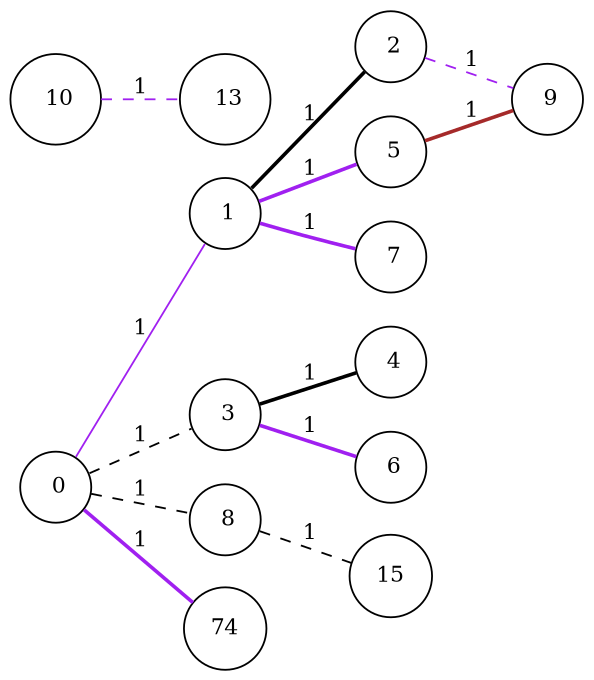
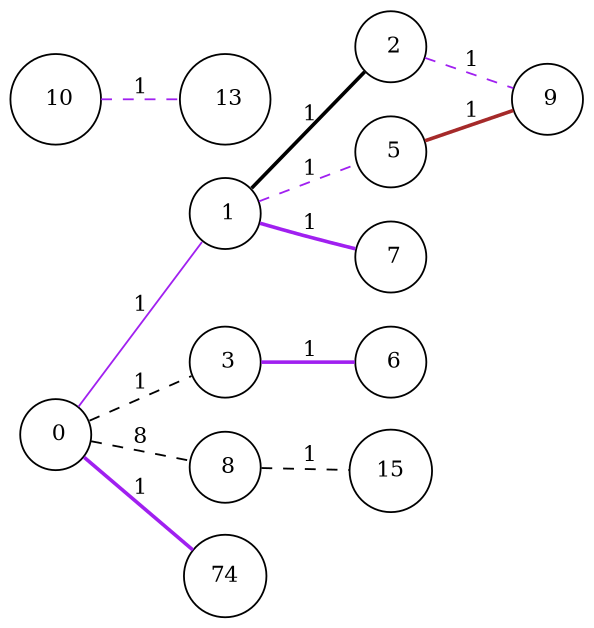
(308, 183) -> (308, 183)
(391, 362) -> none
(140, 490) -> (140, 437)
